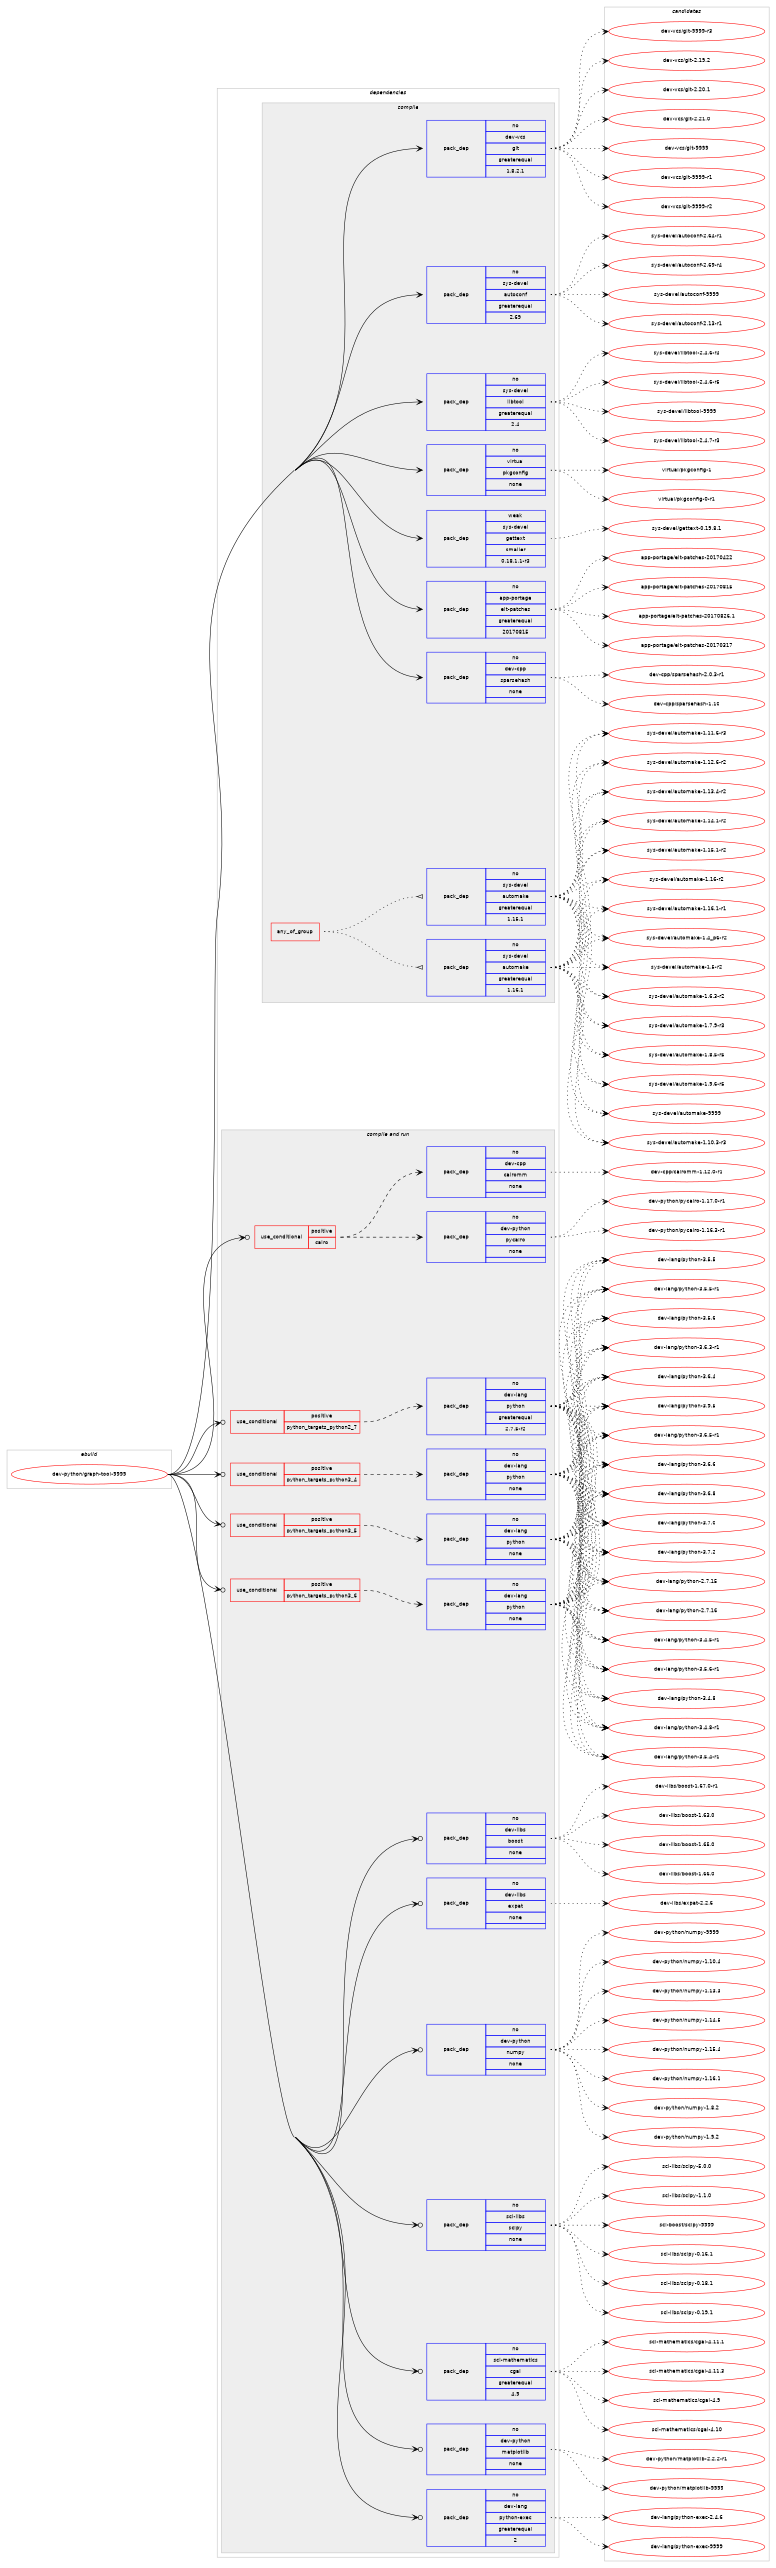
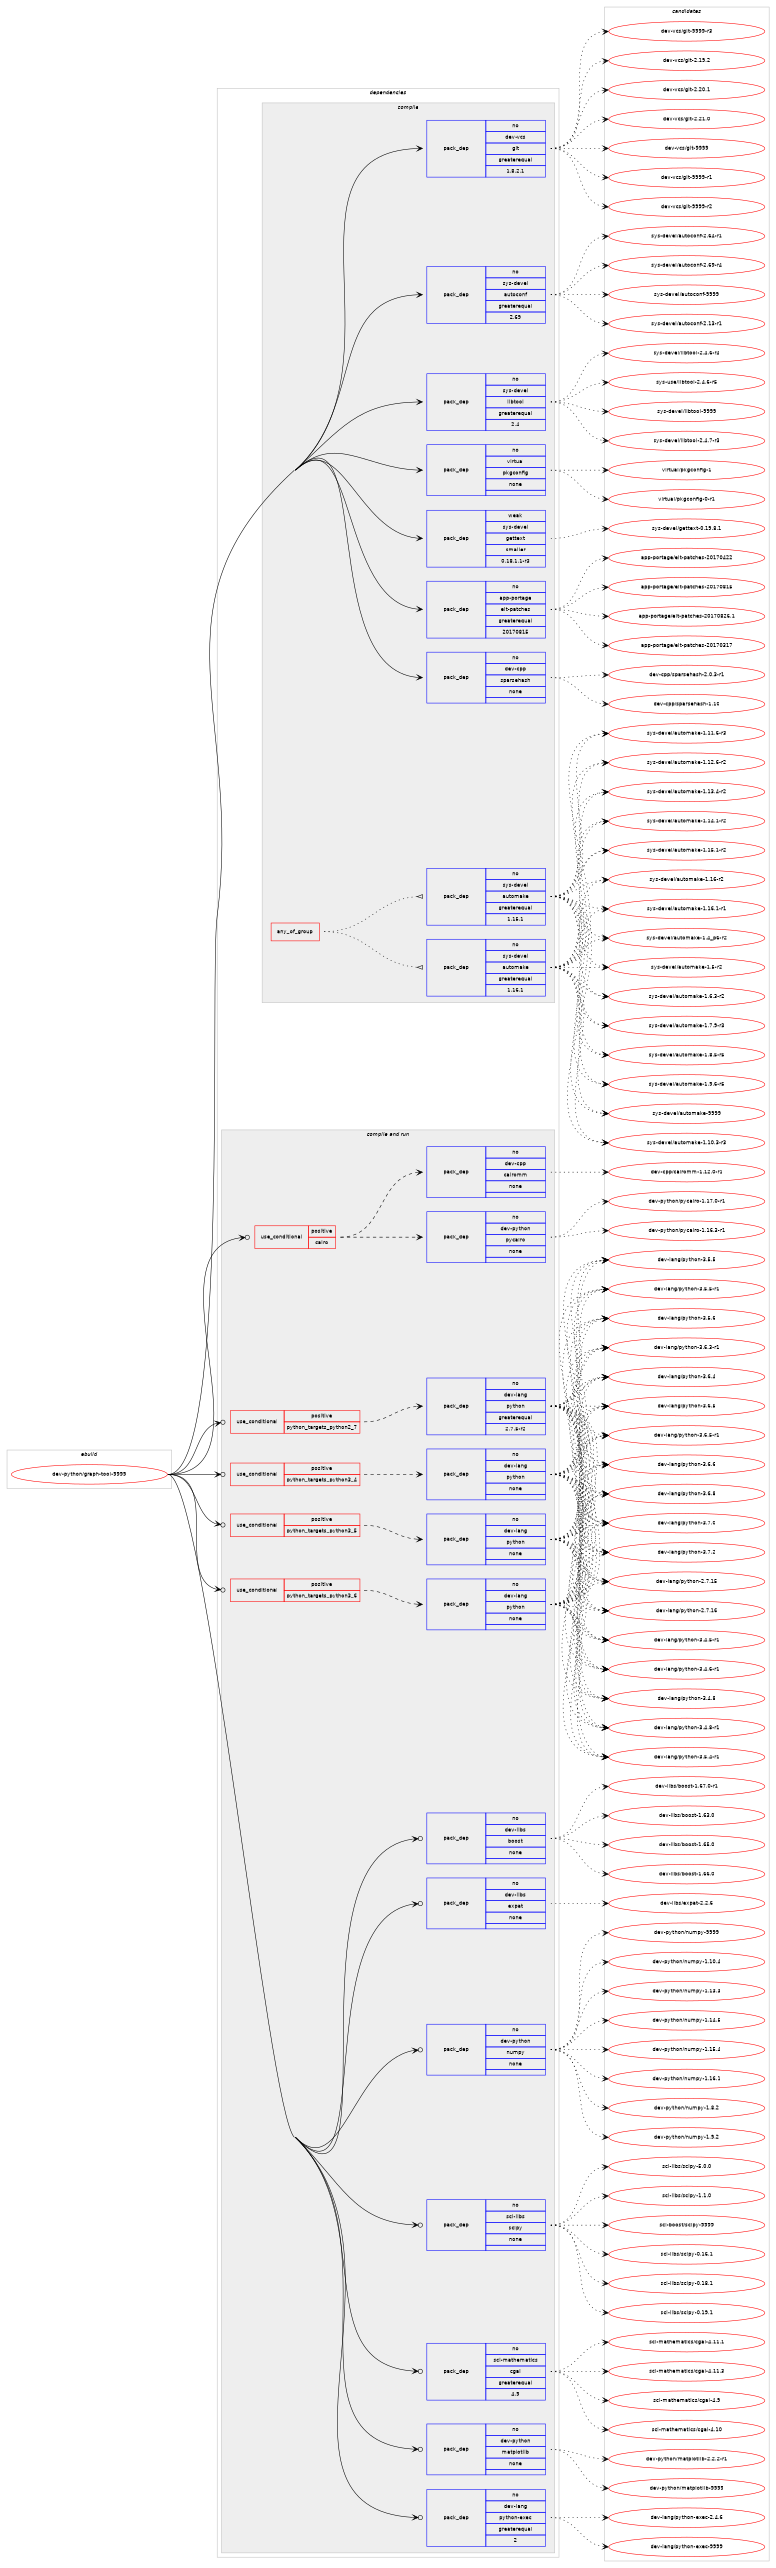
(687, 382) -> (687, 382)
(687, 1406) -> (687, 1406)
(687, 1669) -> (687, 1669)
